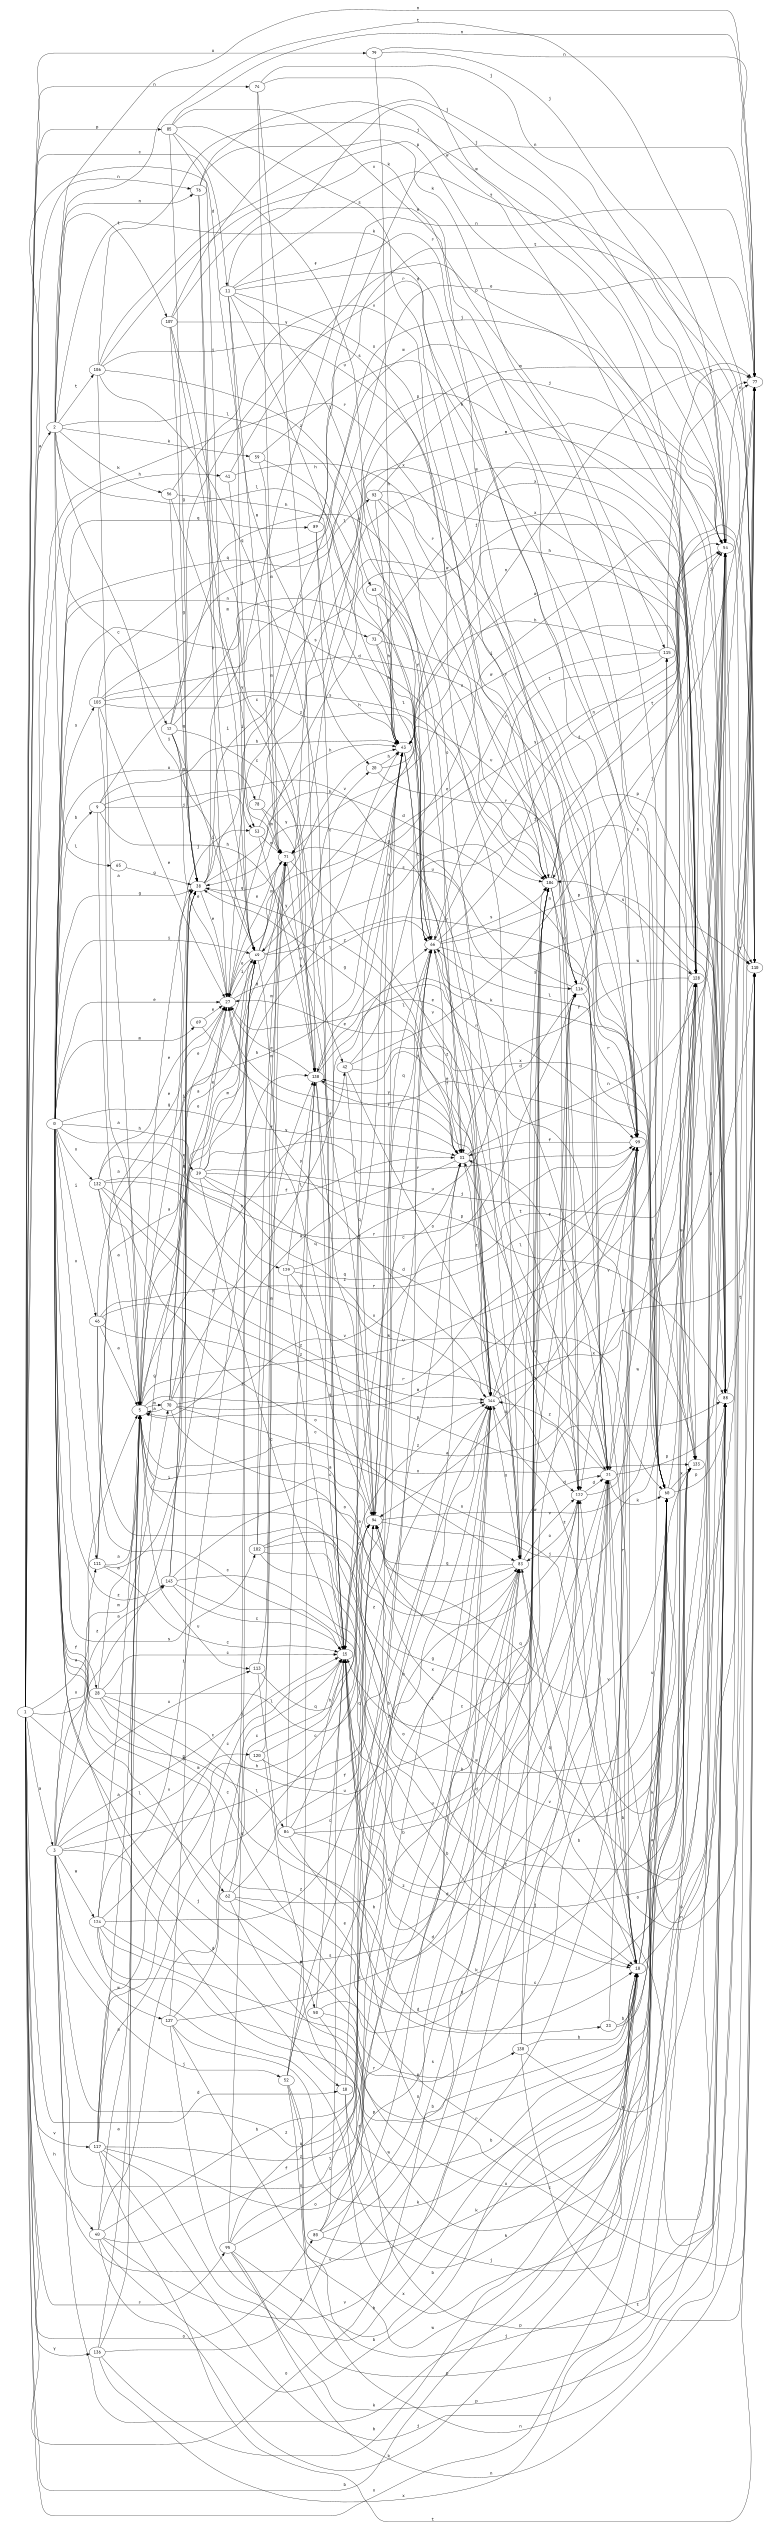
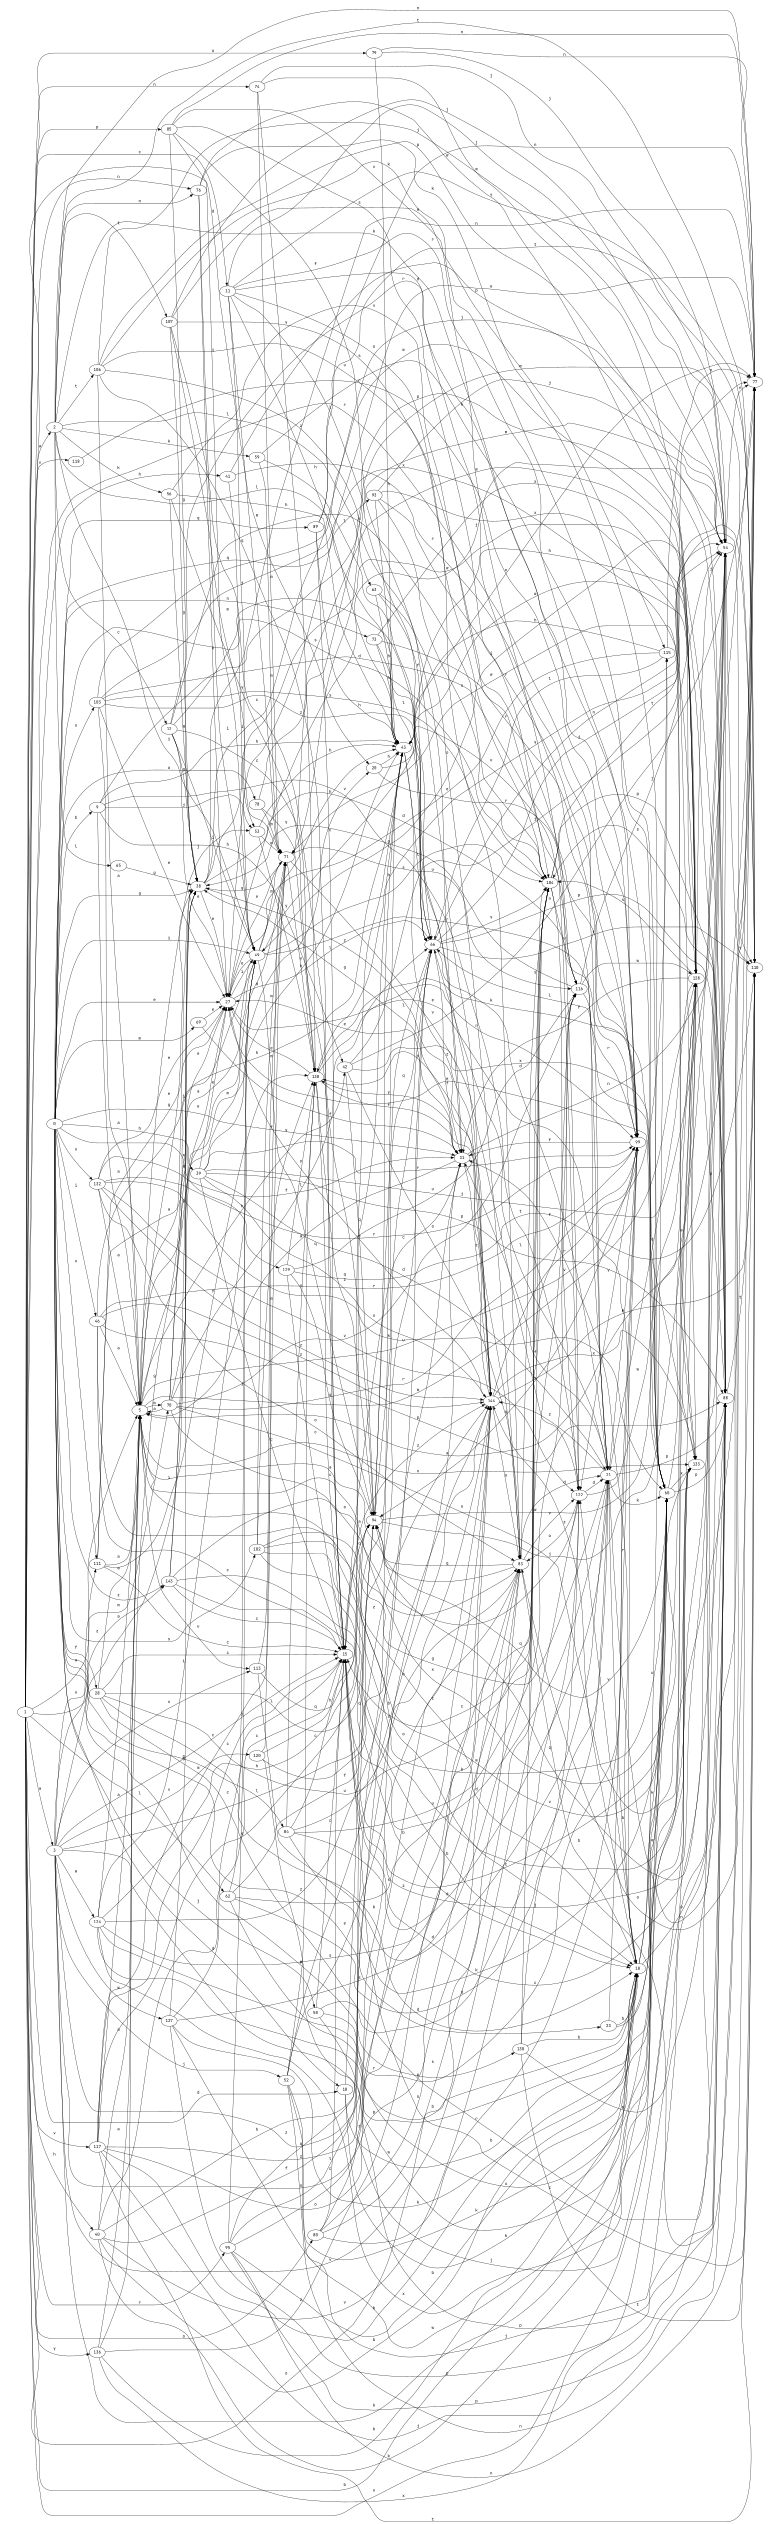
none -> (76, 462)
